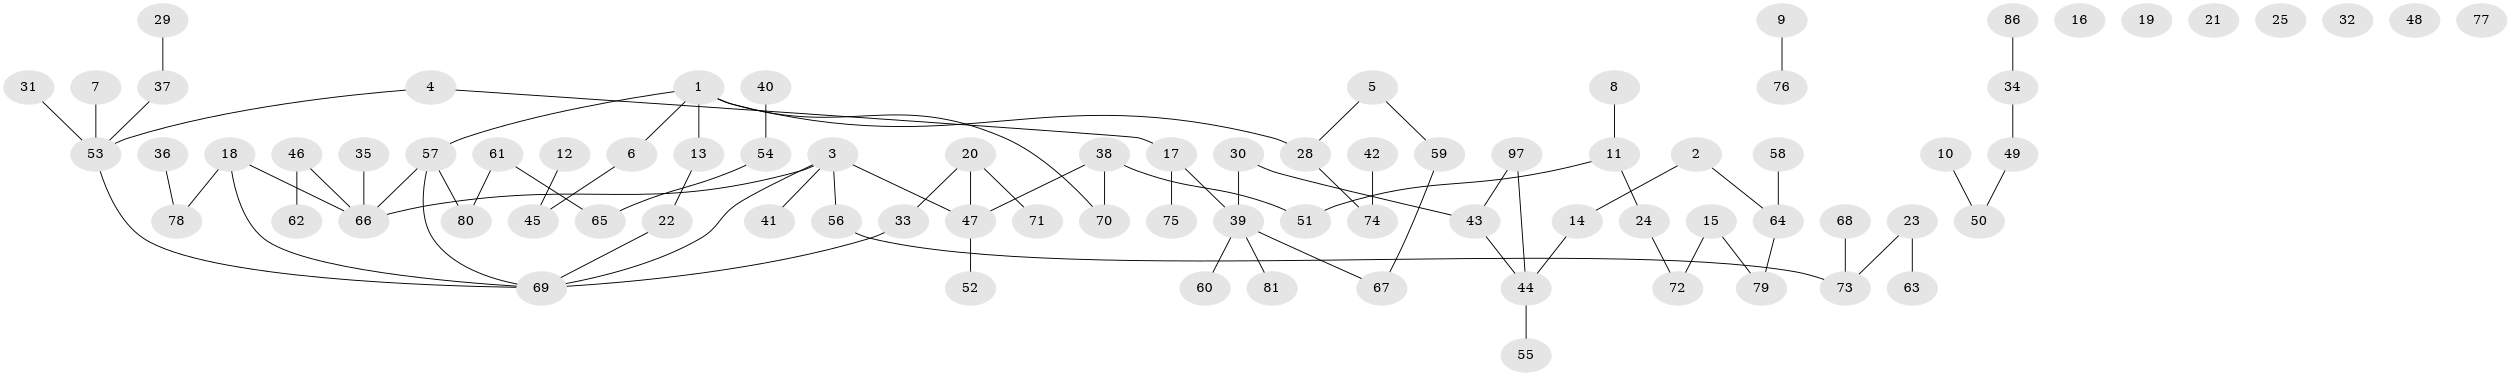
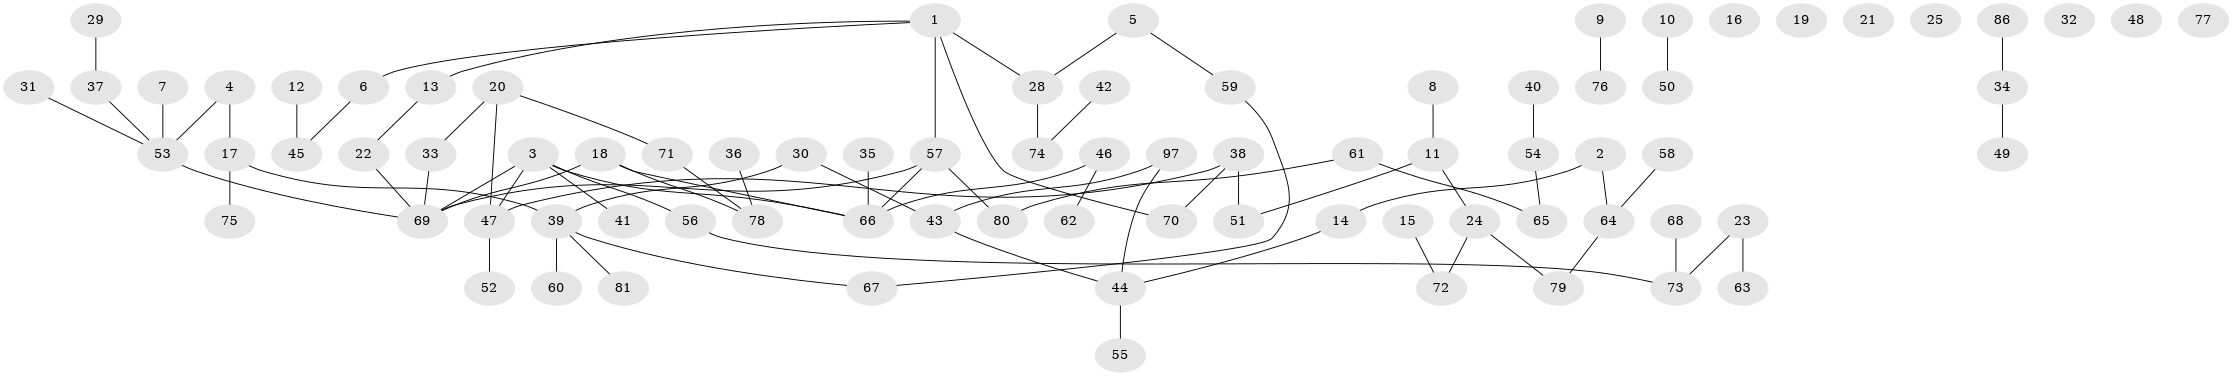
none -> (712, 188)
(1996, 188) -> none
(1736, 255) -> (1517, 255)
